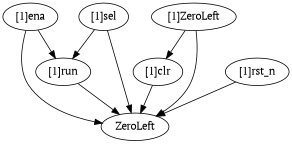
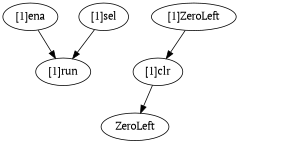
(118, 68) -> none
(257, 72) -> none
(193, 77) -> none
(35, 93) -> none
(96, 97) -> none
